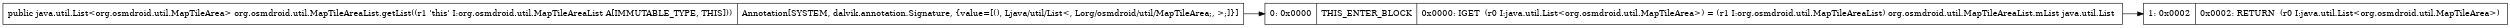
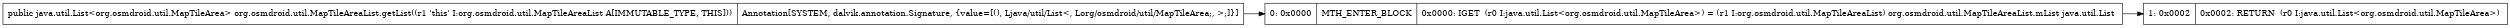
(1367, 14) -> (1367, 14)
